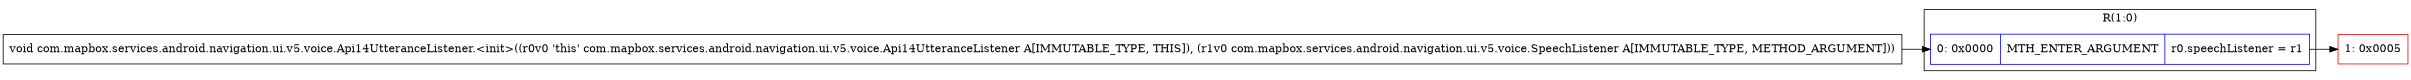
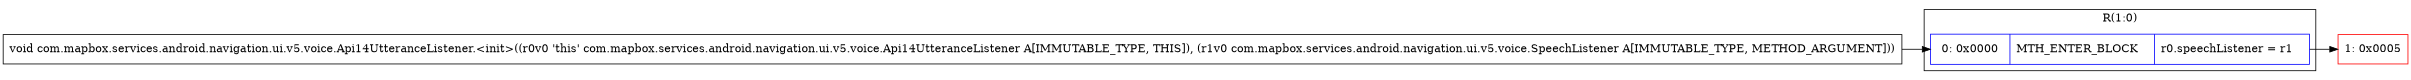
(2083, 49) -> (2077, 49)
